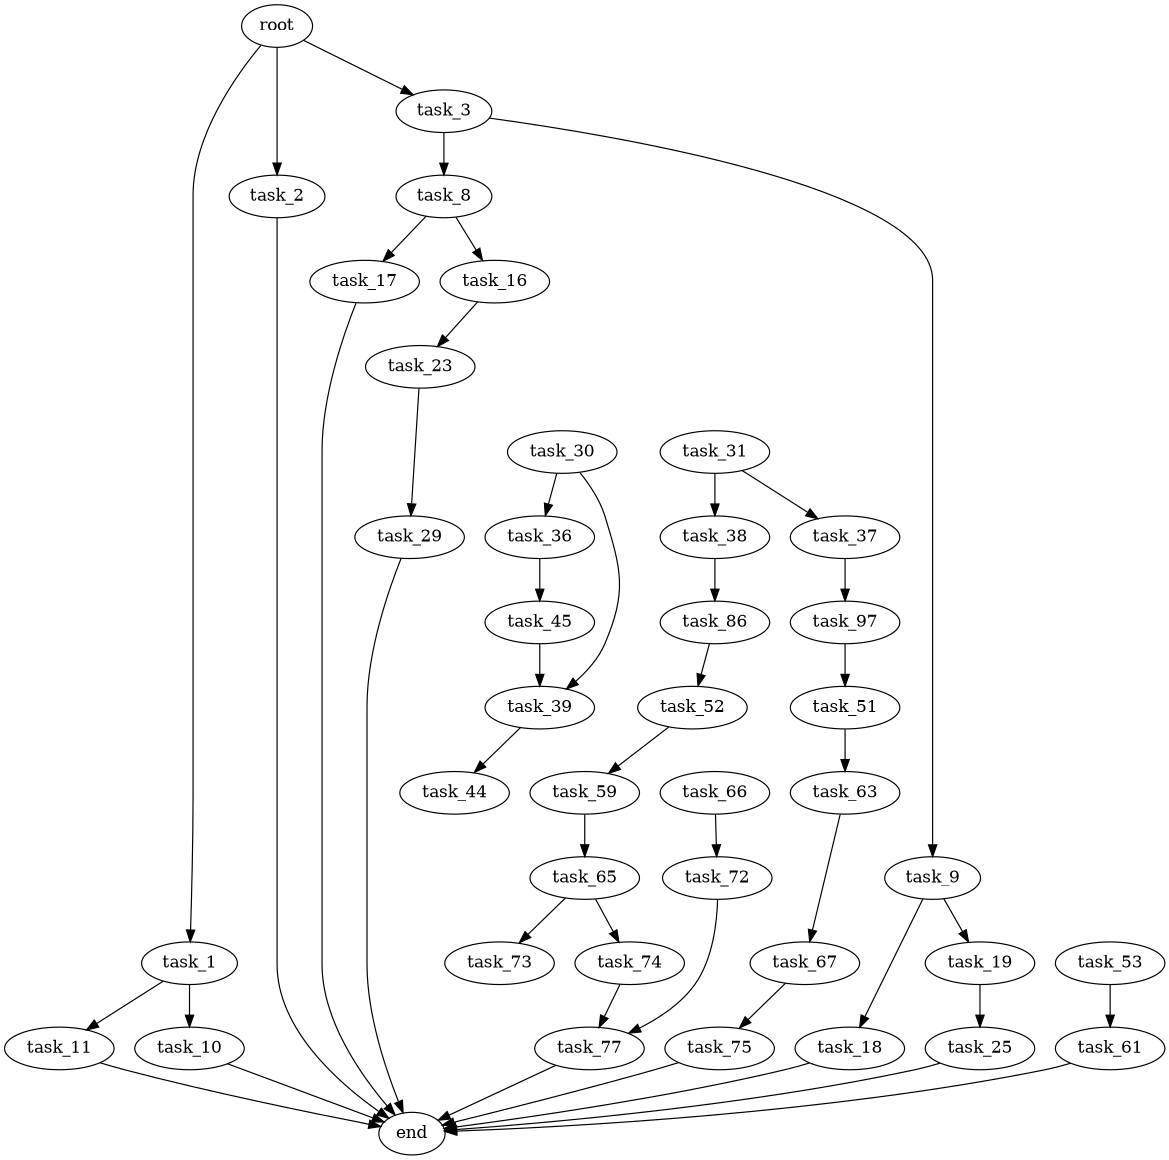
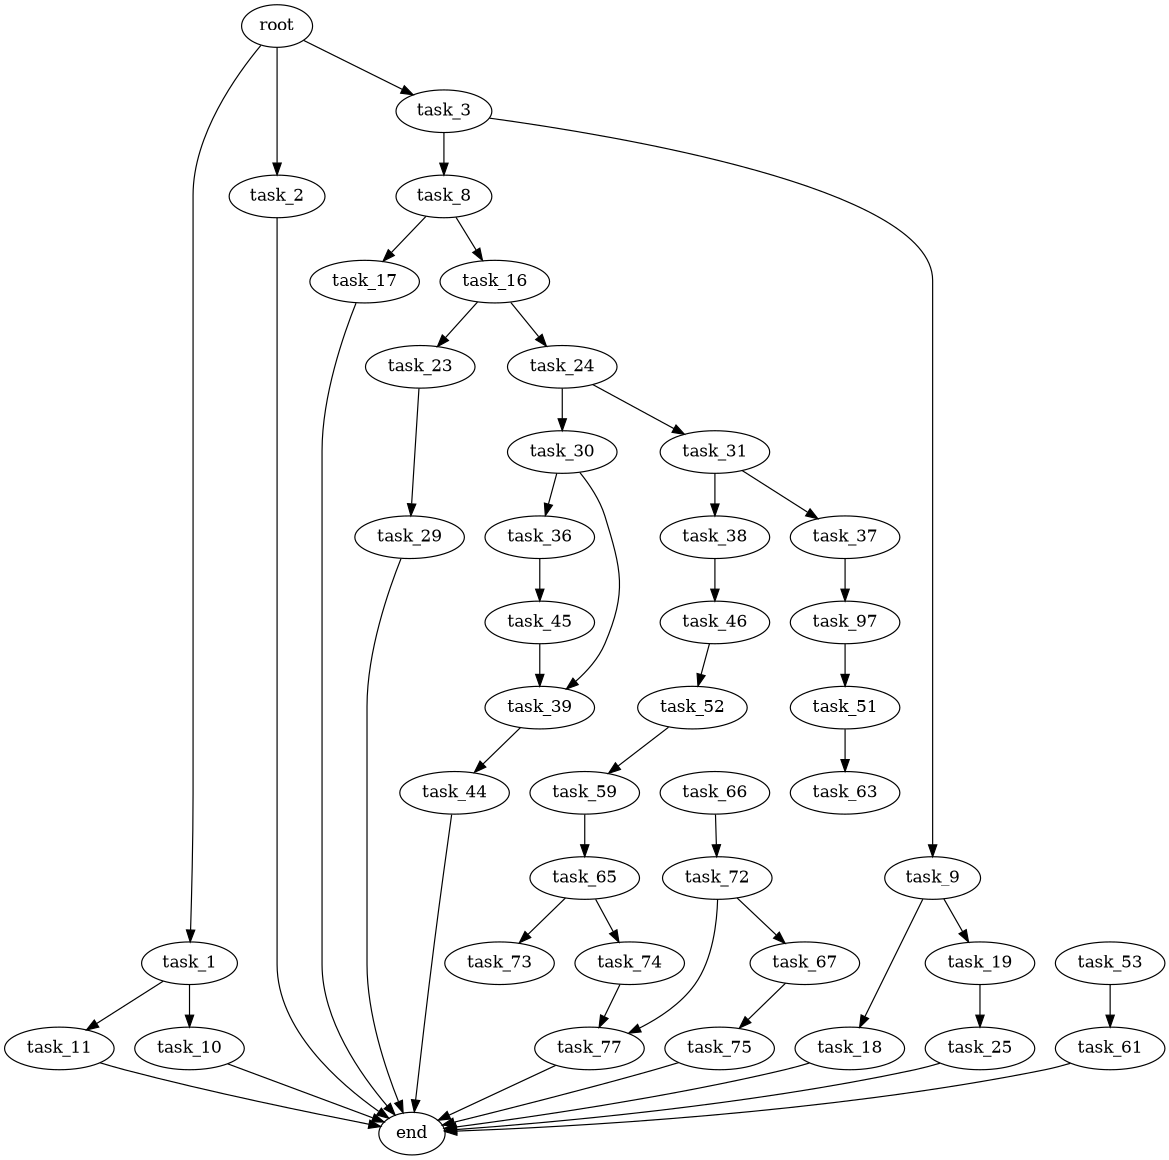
none -> (562, 367)
(715, 622) -> (715, 622)
(826, 872) -> (757, 916)
none -> (433, 957)
